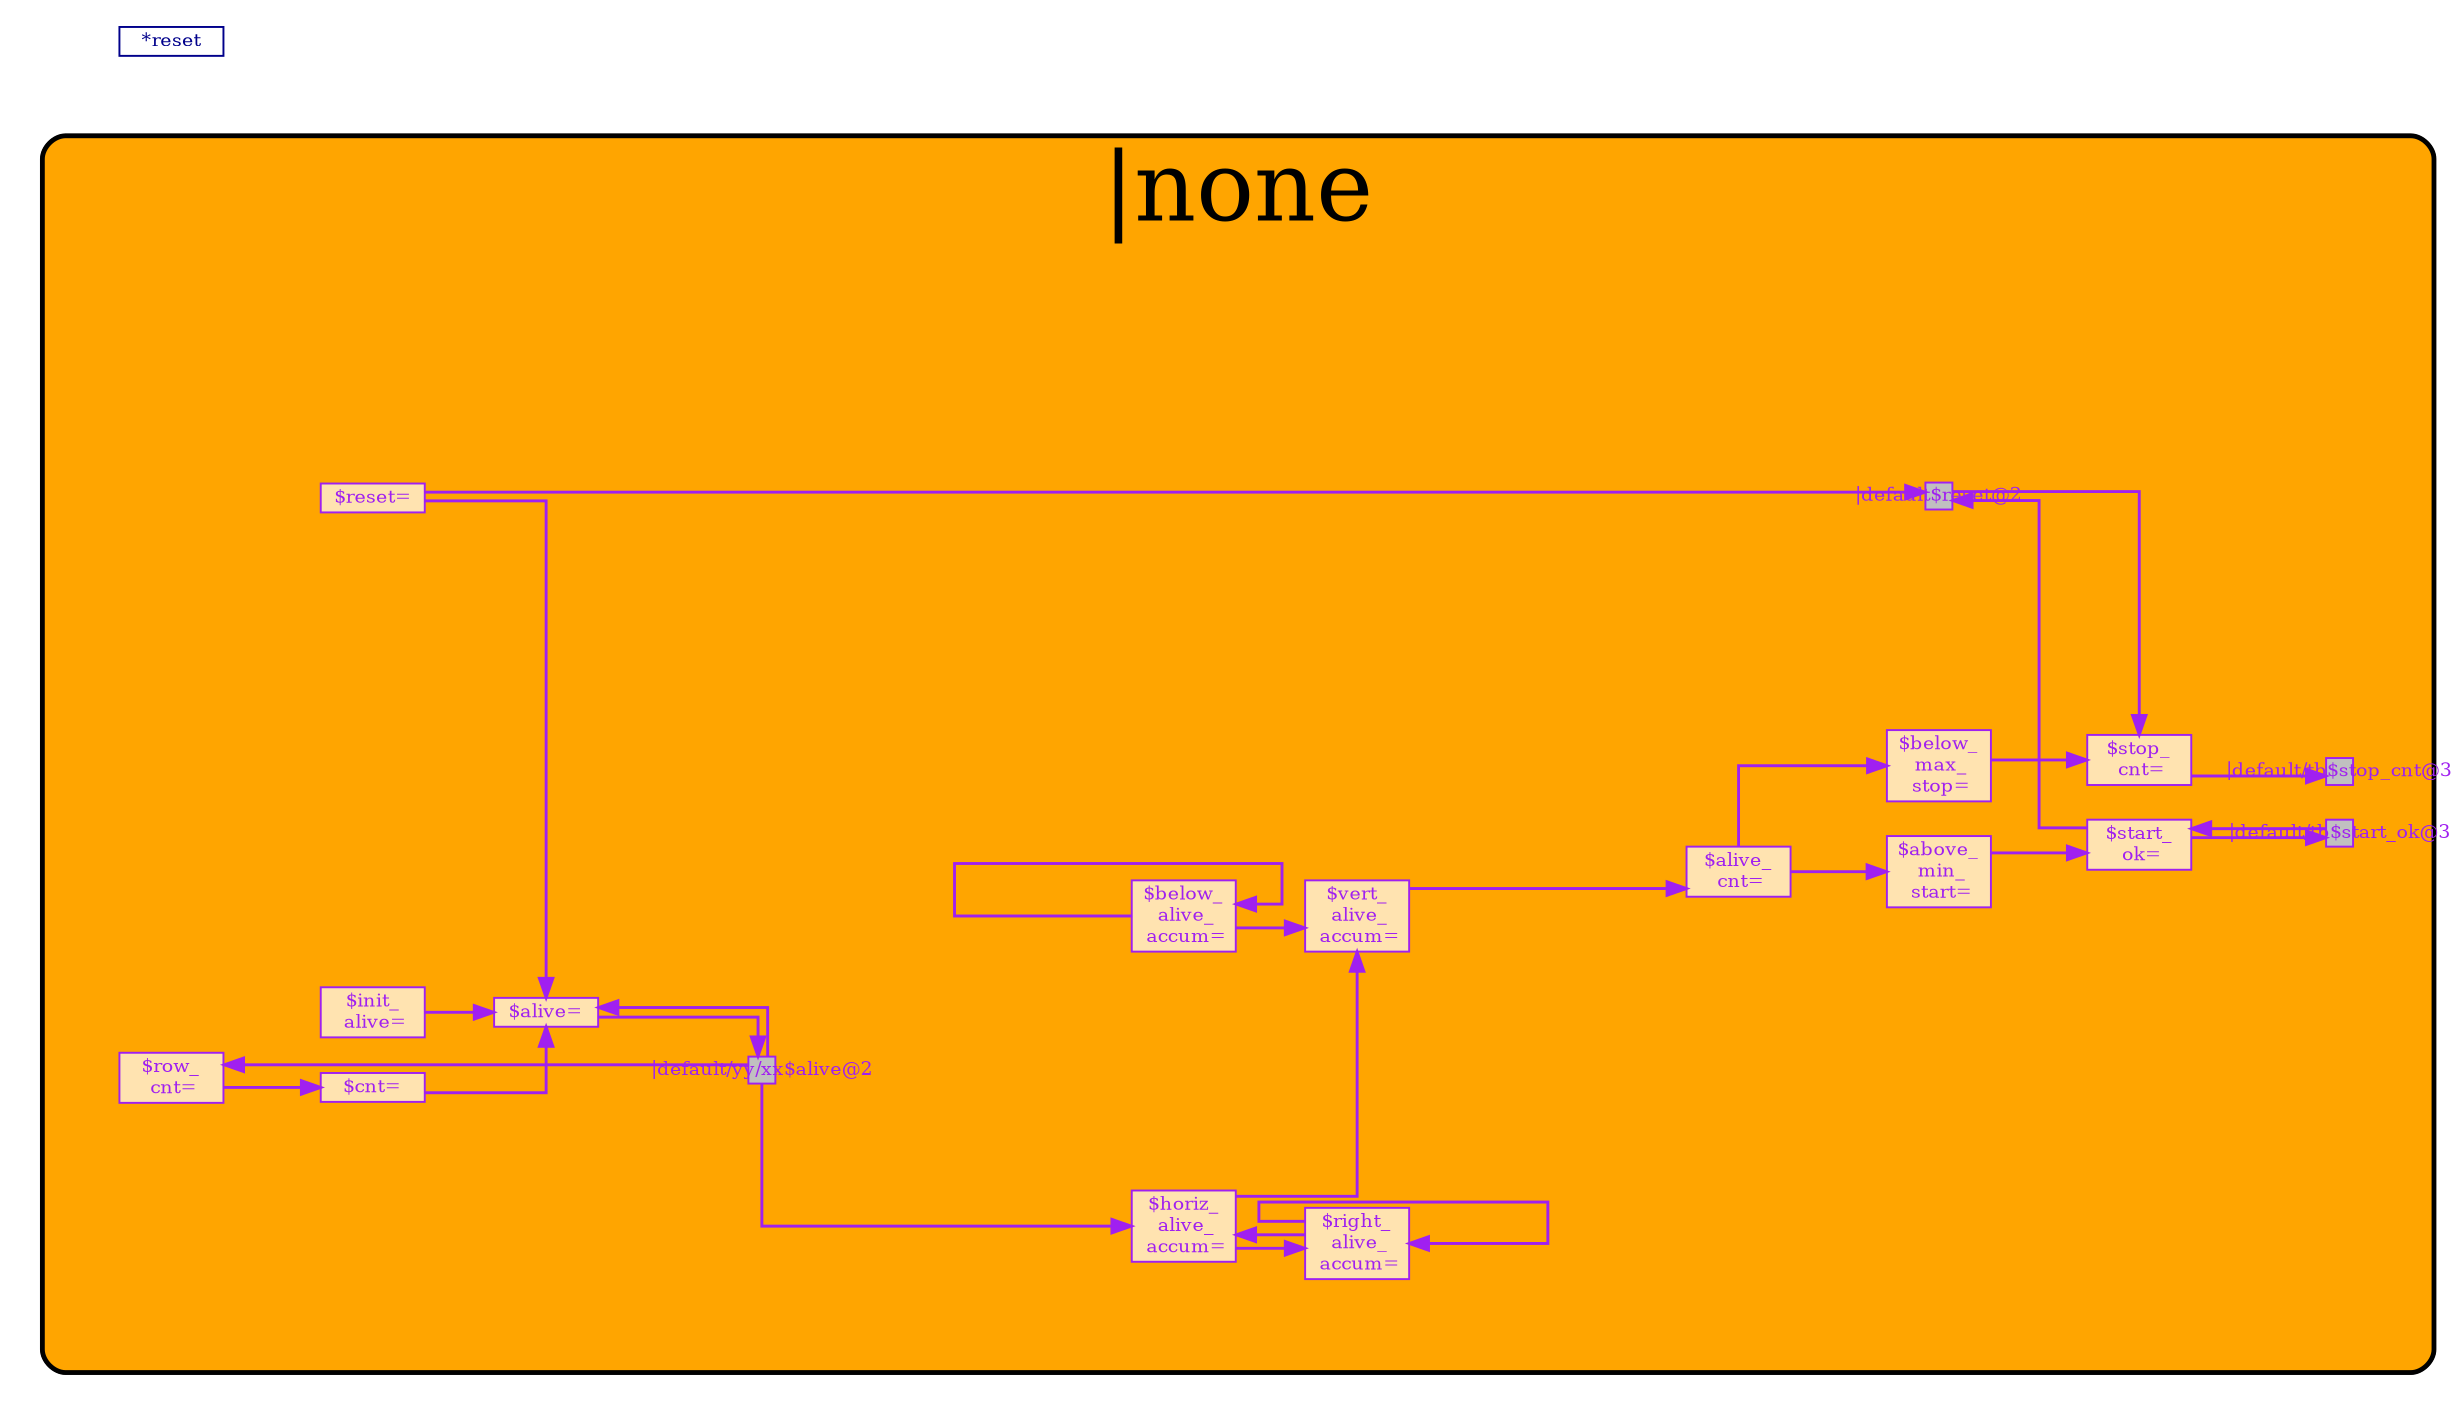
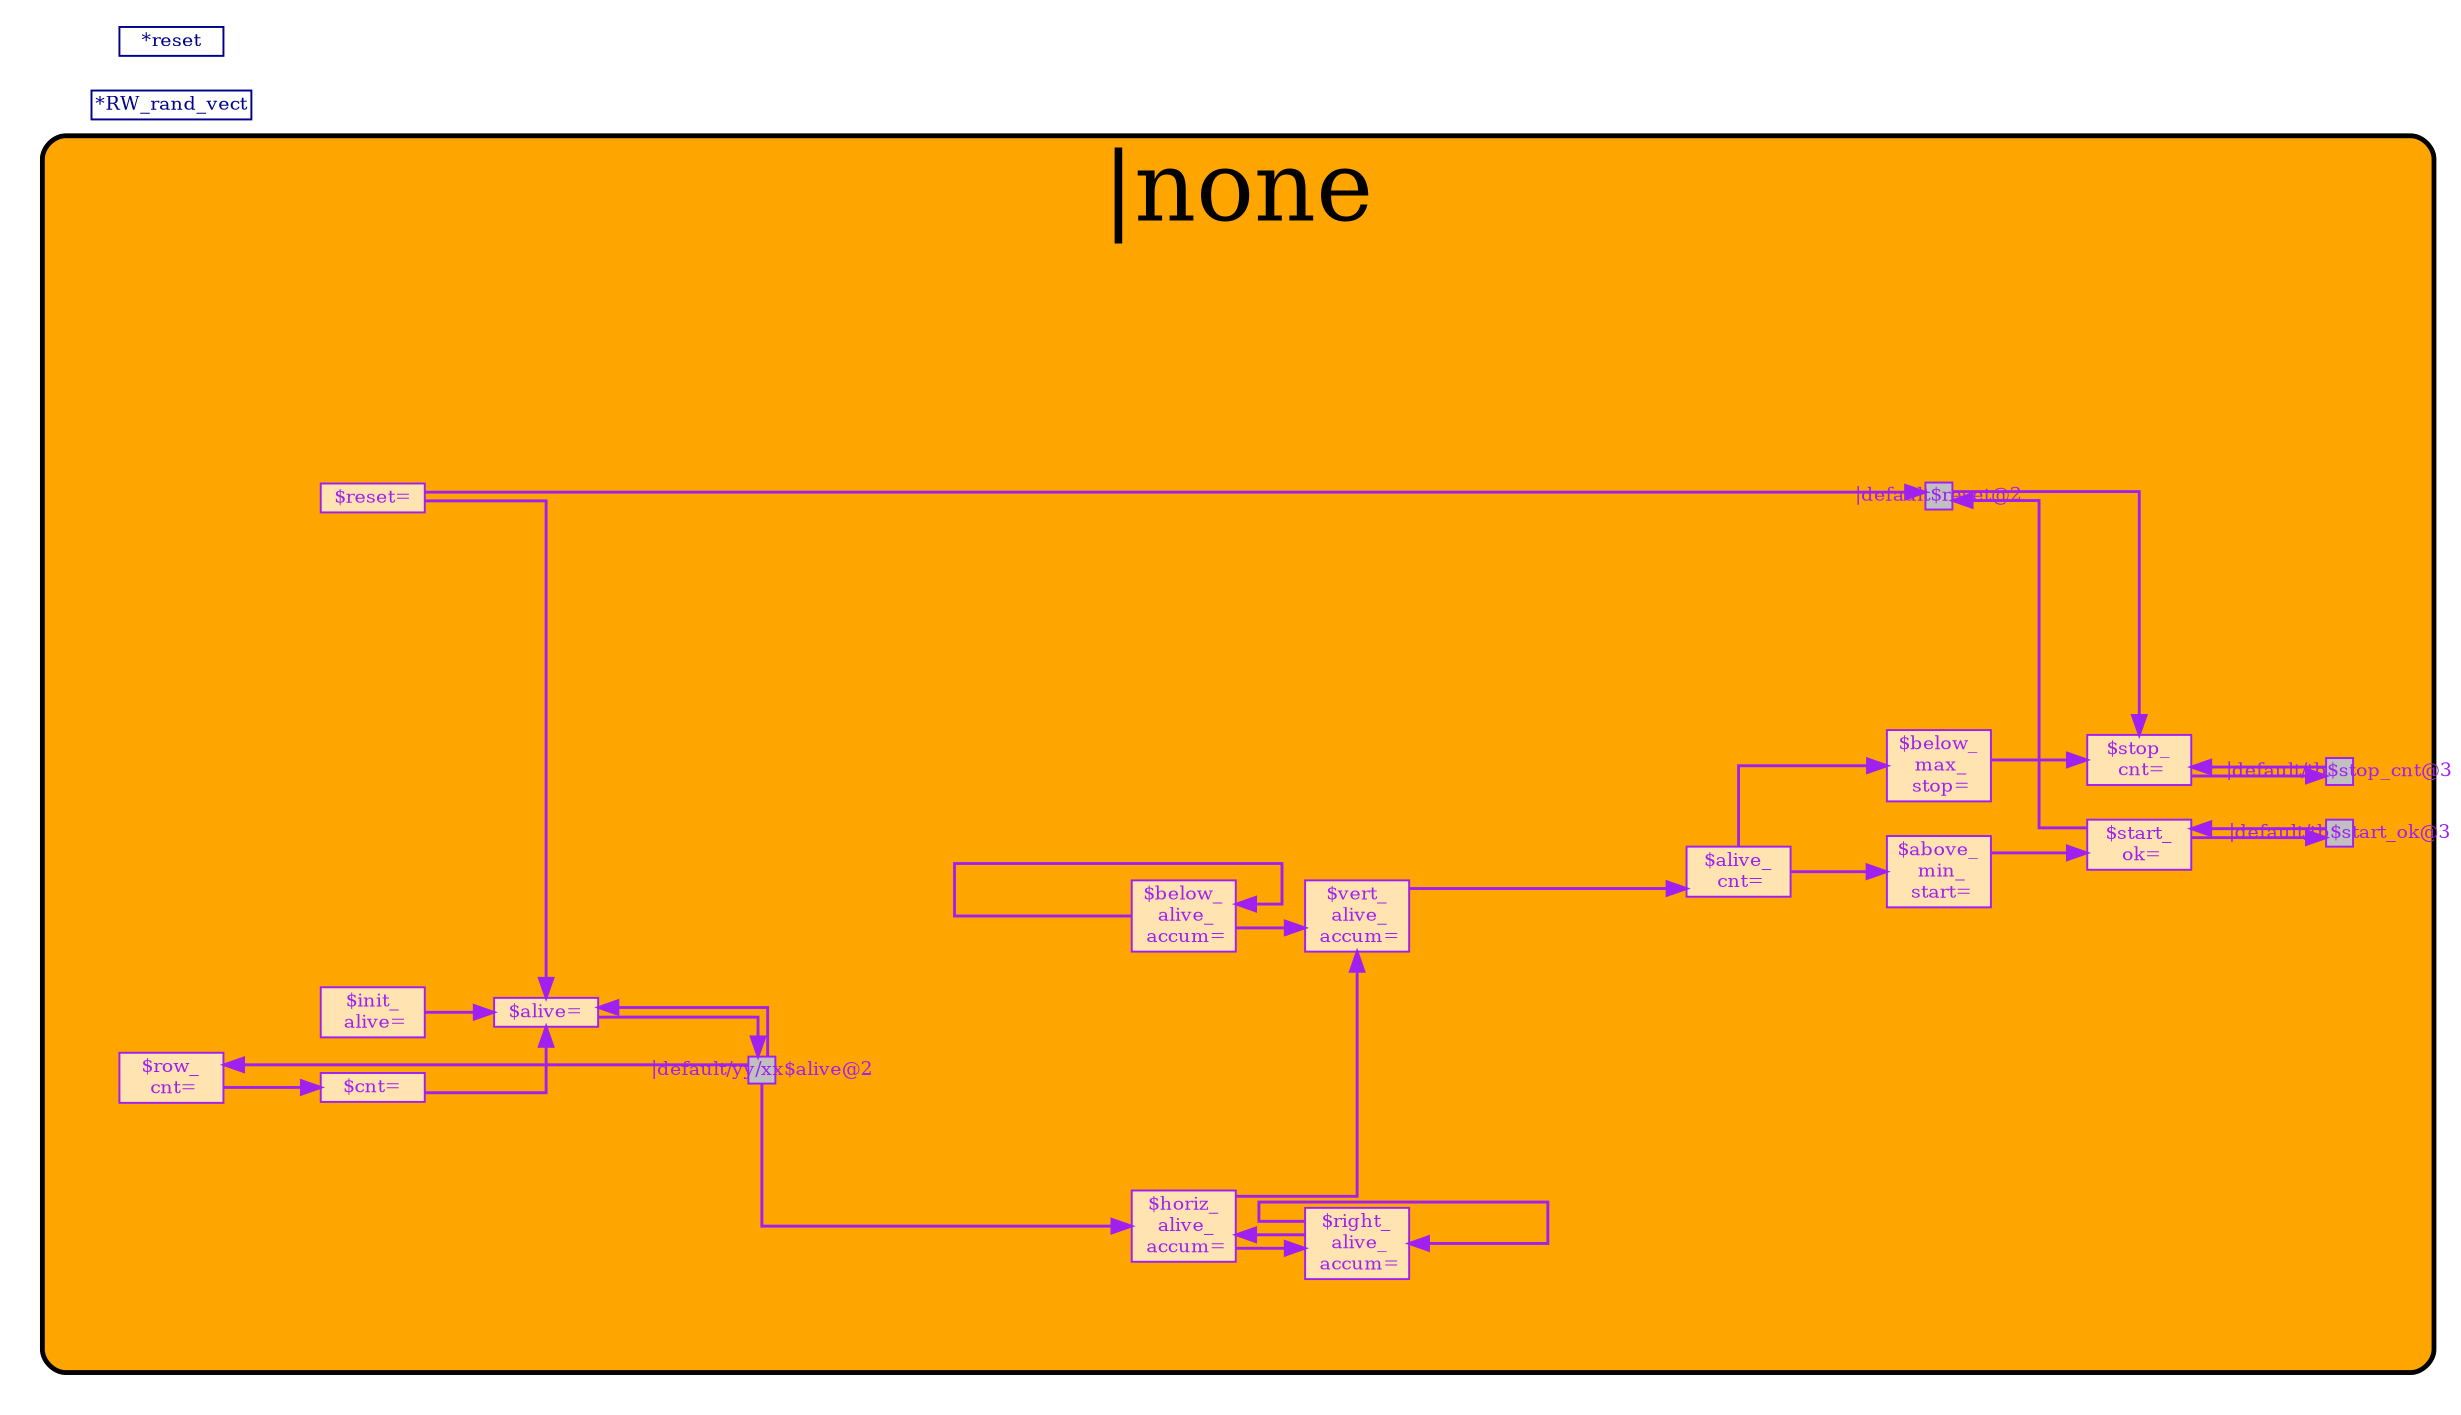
none -> (171, 105)
none -> (2268, 767)
